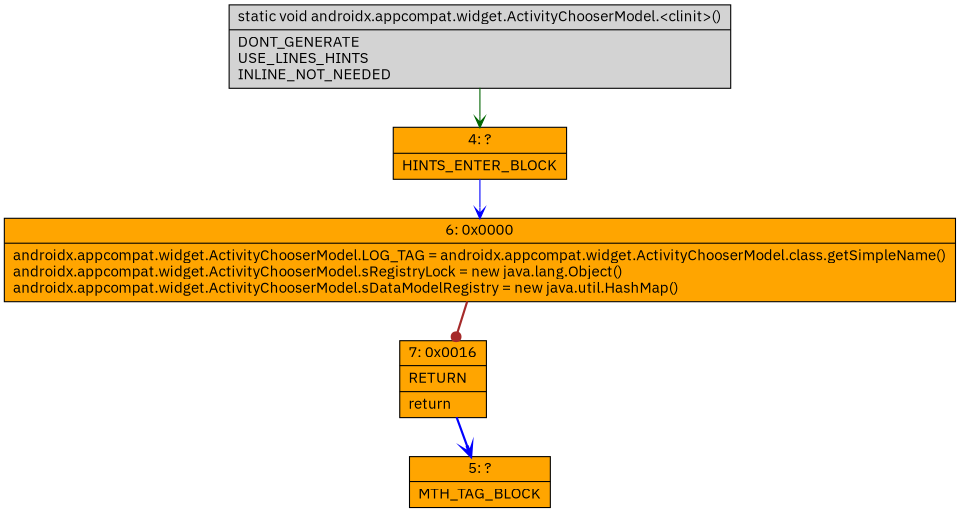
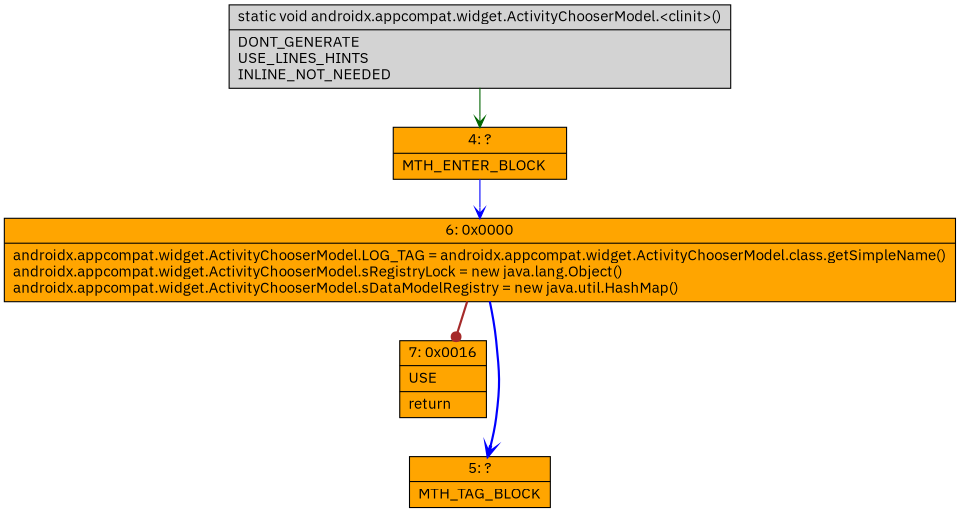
(480, 166) -> (474, 166)
(438, 378) -> (423, 378)
(462, 432) -> (499, 374)
